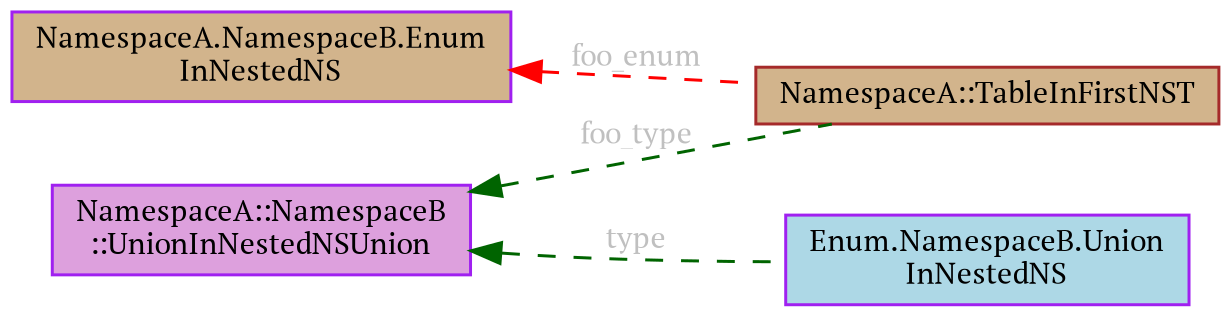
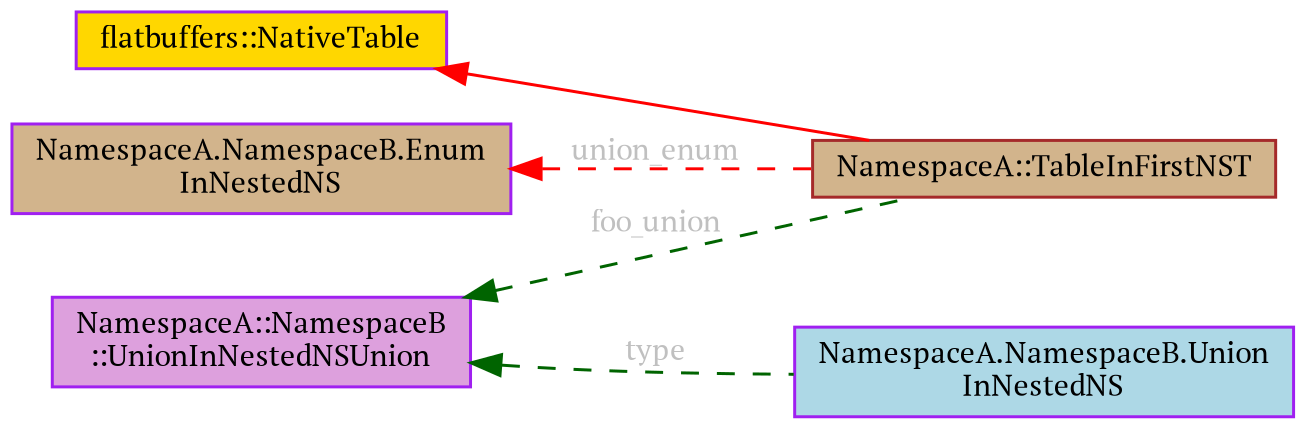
none -> (261, 40)
(633, 58) -> (653, 152)
(633, 136) -> (653, 224)
(987, 260) -> (1044, 372)
